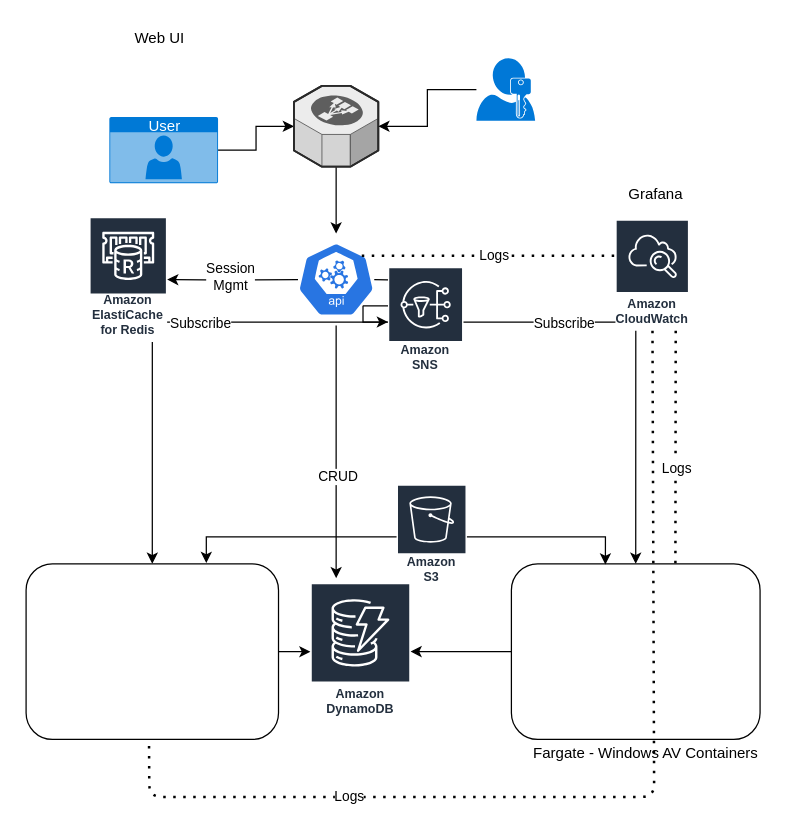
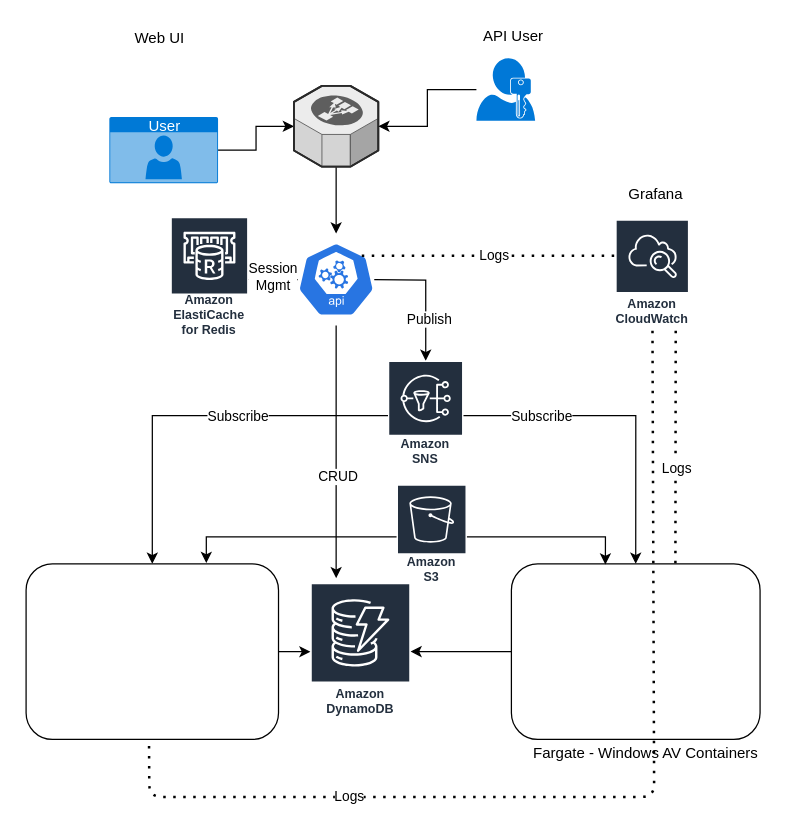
none -> (513, 37)
(128, 279) -> (210, 279)
(426, 322) -> (426, 416)
